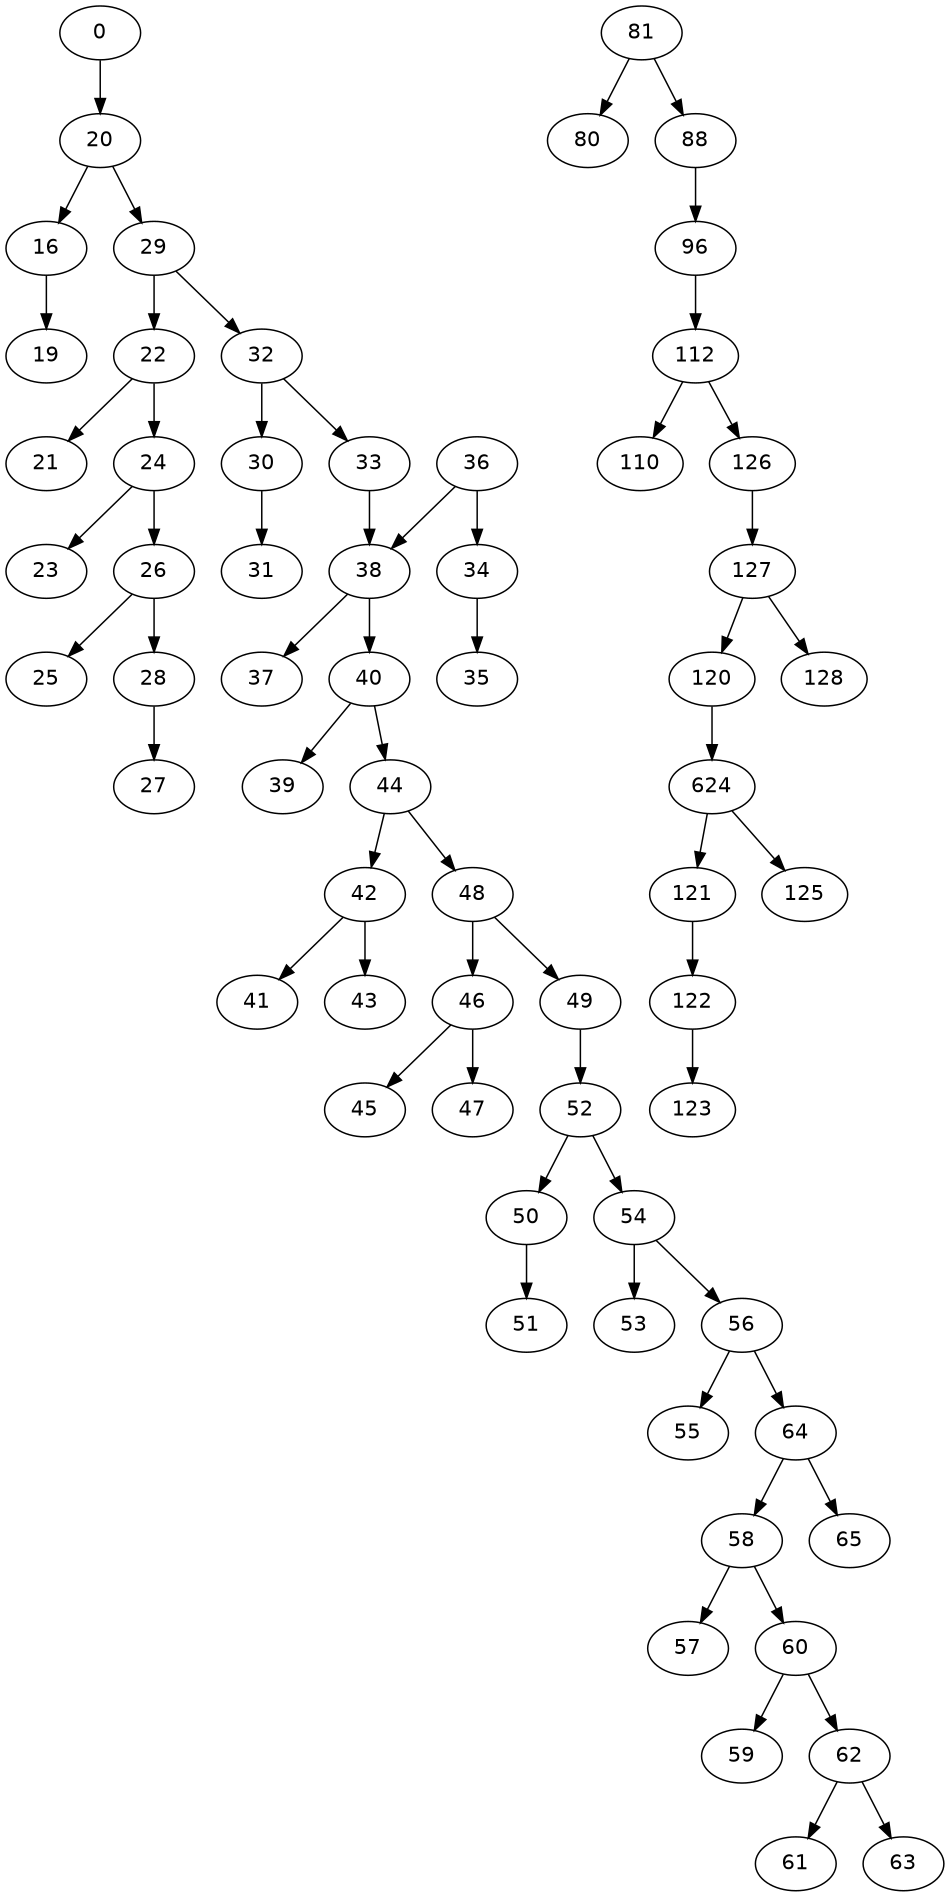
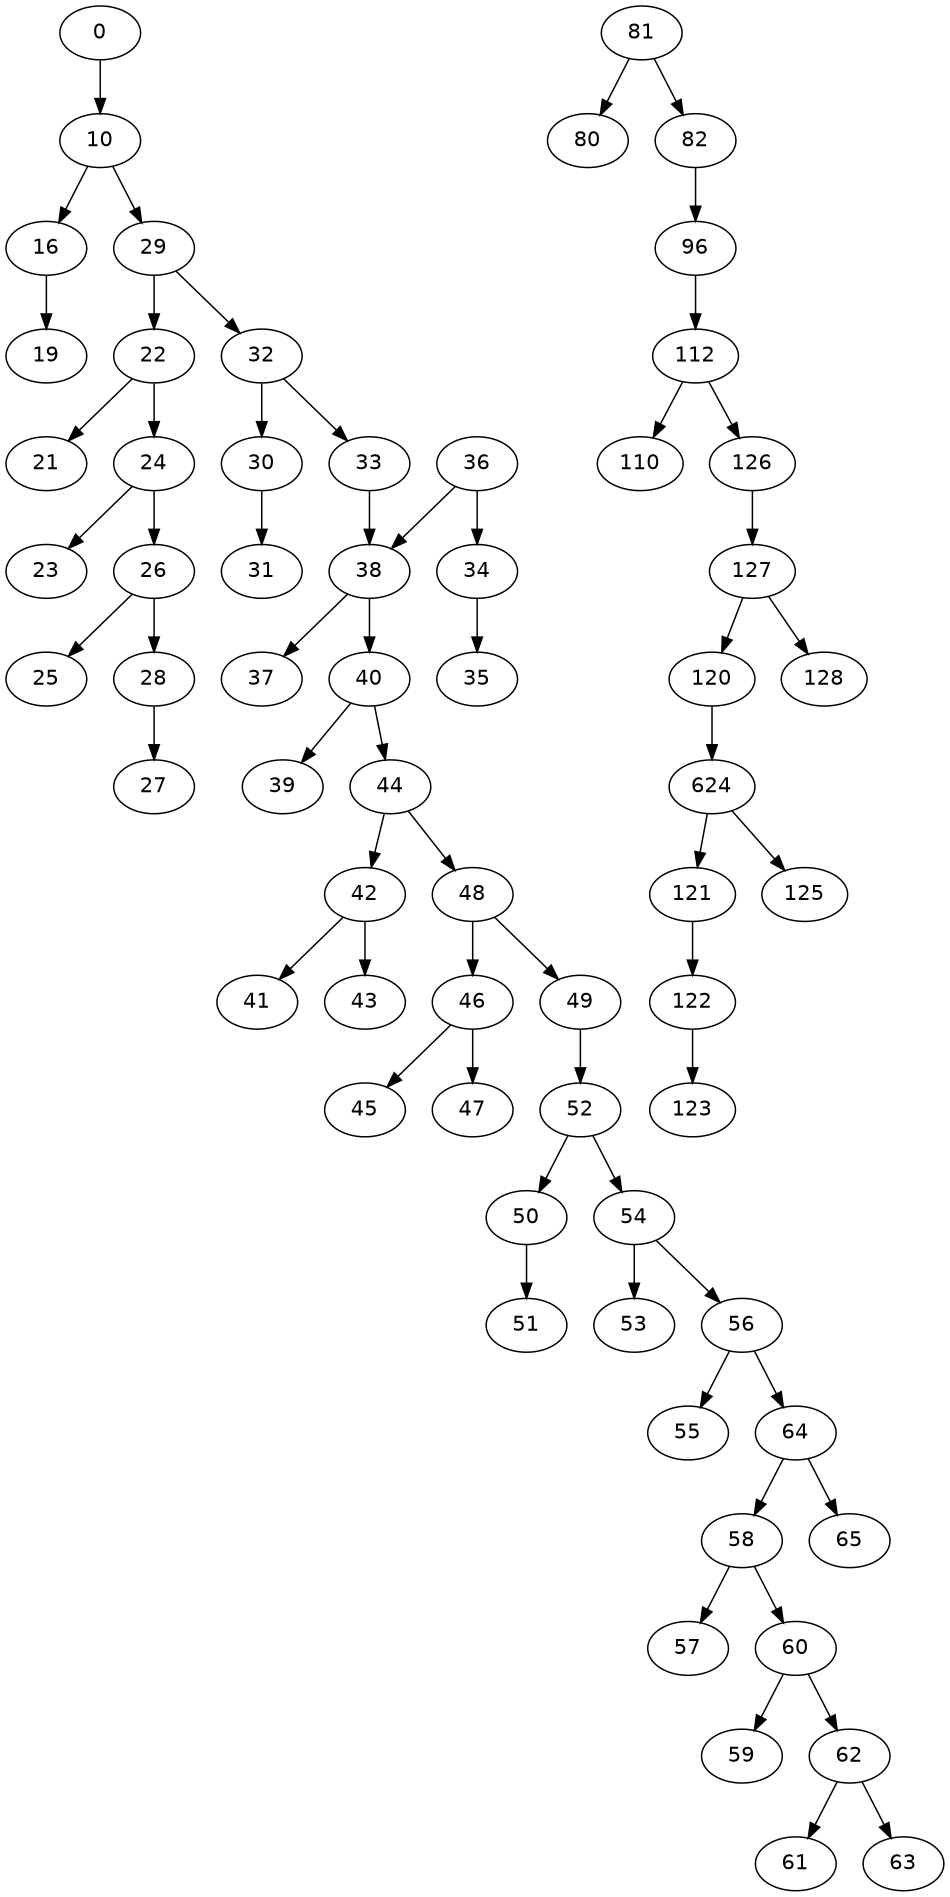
(100, 141) -> (100, 141)
(696, 141) -> (696, 141)
